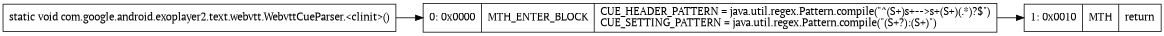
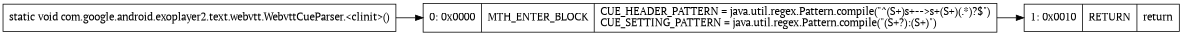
(1101, 17) -> (1110, 17)
